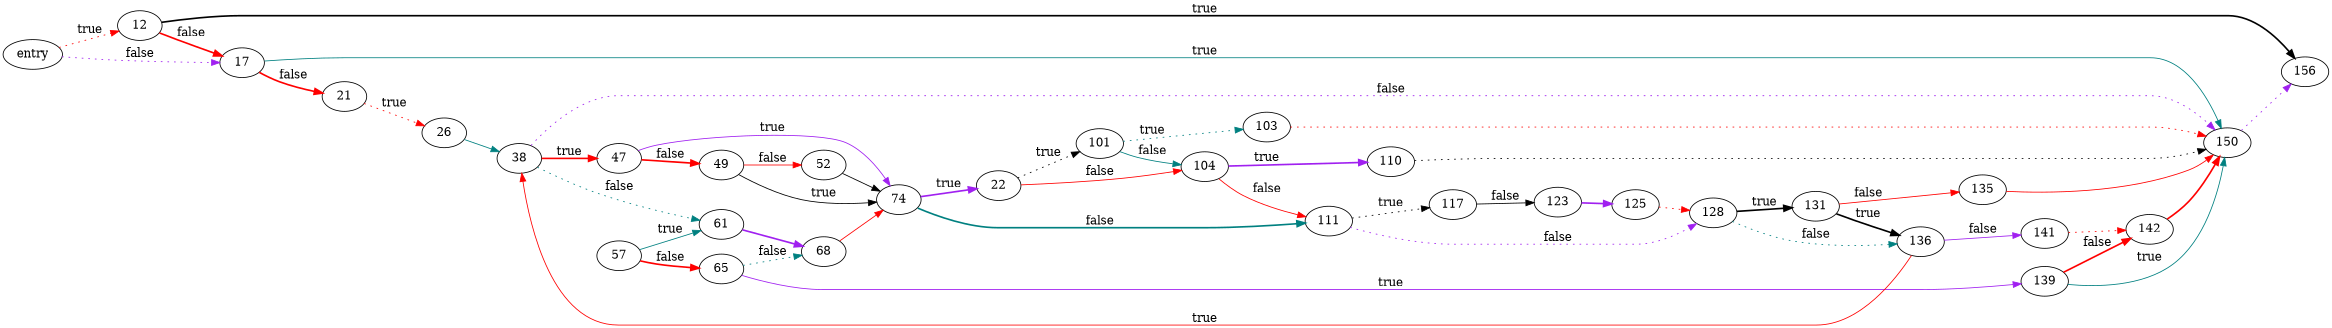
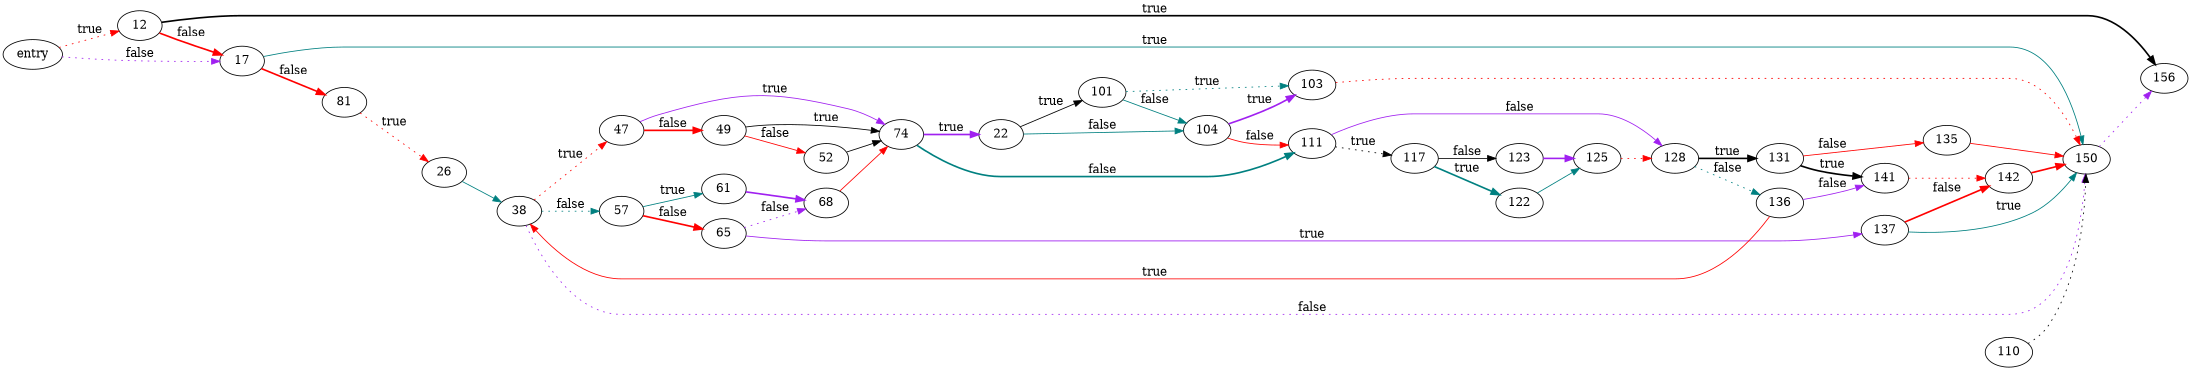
(344, 97) -> (344, 102)
(565, 158) -> (567, 173)
(1294, 164) -> (1259, 113)
(1045, 166) -> (1047, 115)
(1097, 180) -> (1099, 133)
(613, 198) -> (566, 211)
none -> (1520, 203)
(1864, 224) -> (1826, 172)
(1520, 244) -> (1495, 114)
(768, 261) -> (771, 219)
(2045, 281) -> (1885, 230)
